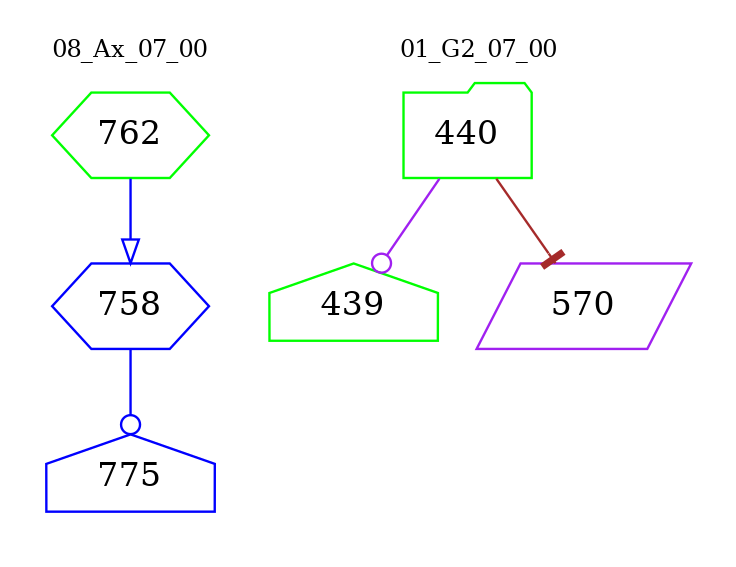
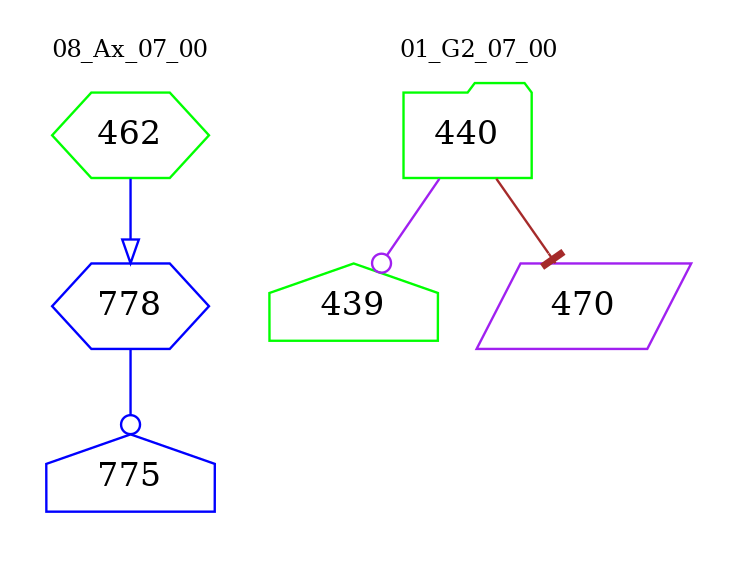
(131, 135) -> (131, 135)
(131, 306) -> (131, 306)
(584, 306) -> (584, 306)
